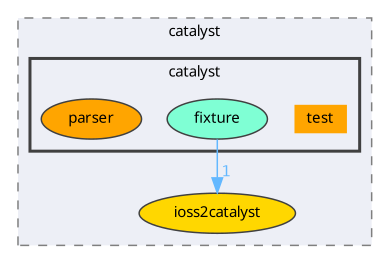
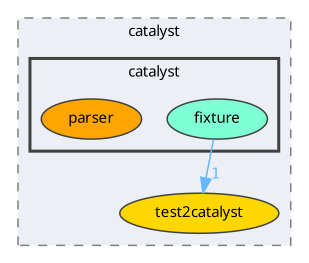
(321, 119) -> none
(217, 213) -> (199, 213)
